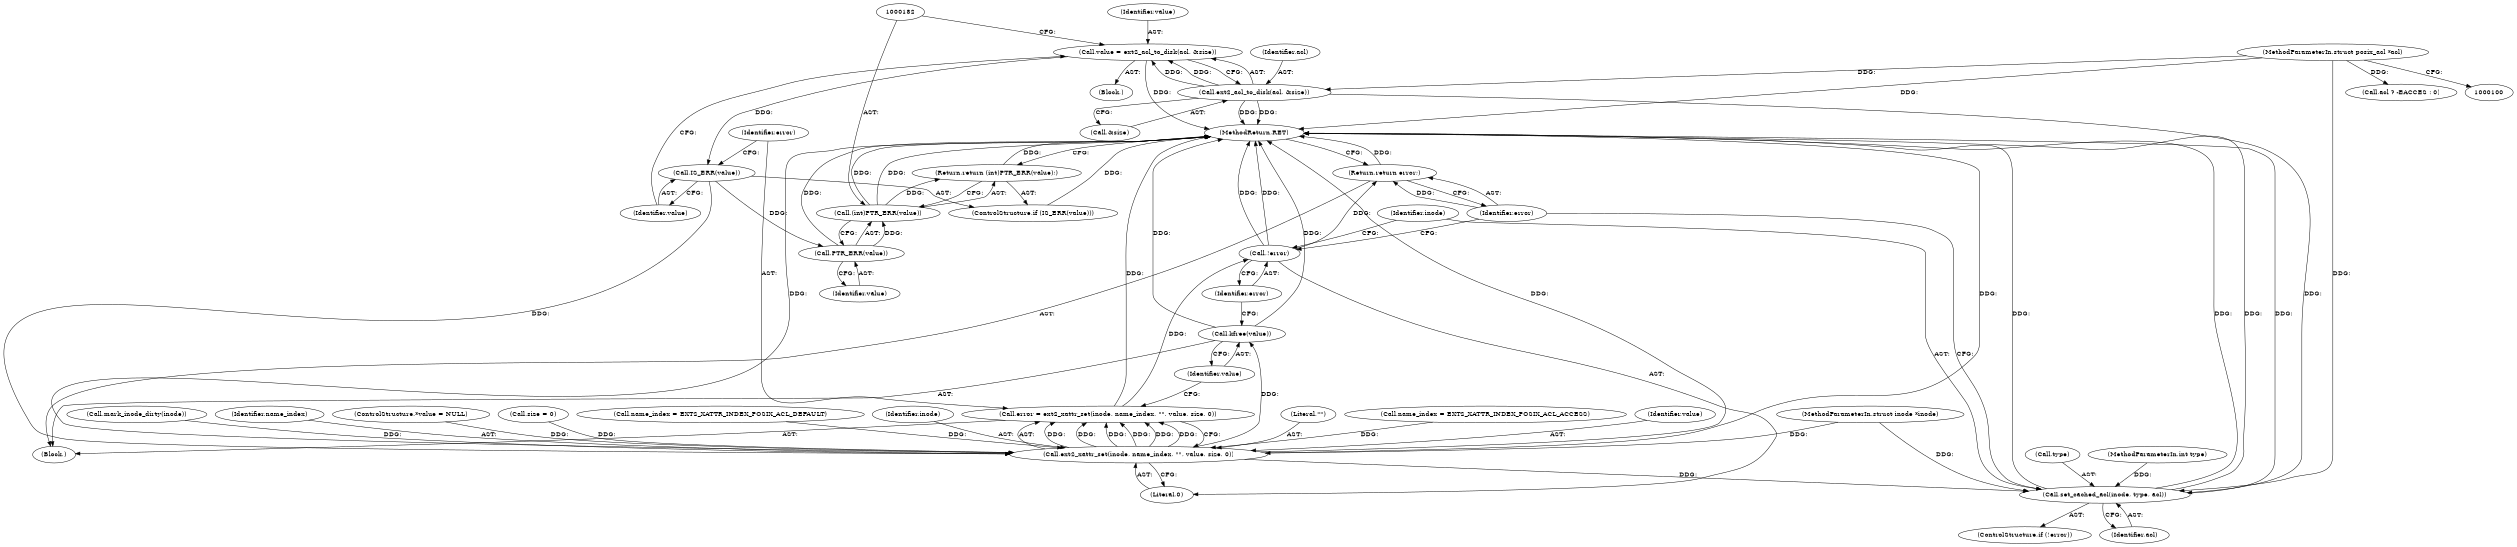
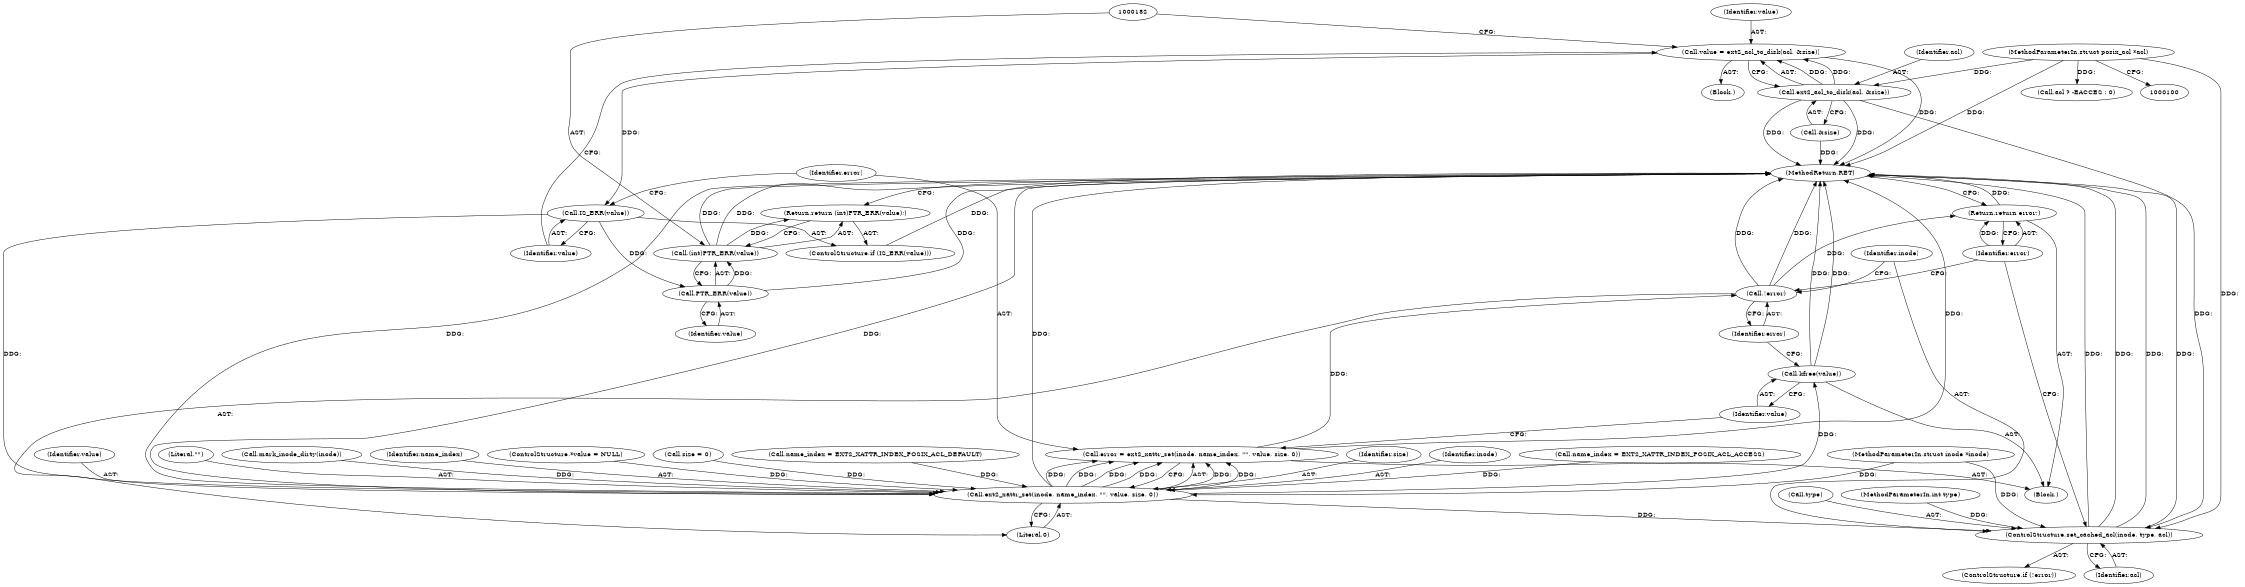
(1101, 142) -> (1820, 151)
none -> (1384, 455)
(2105, 495) -> (2089, 535)
